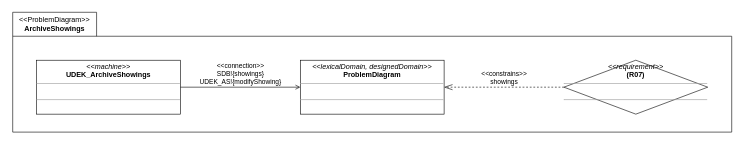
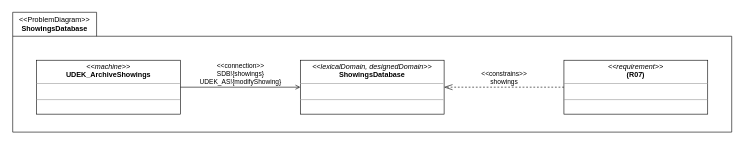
(53, 25) -> (53, 25)
(359, 69) -> (359, 69)
(636, 87) -> (636, 87)
